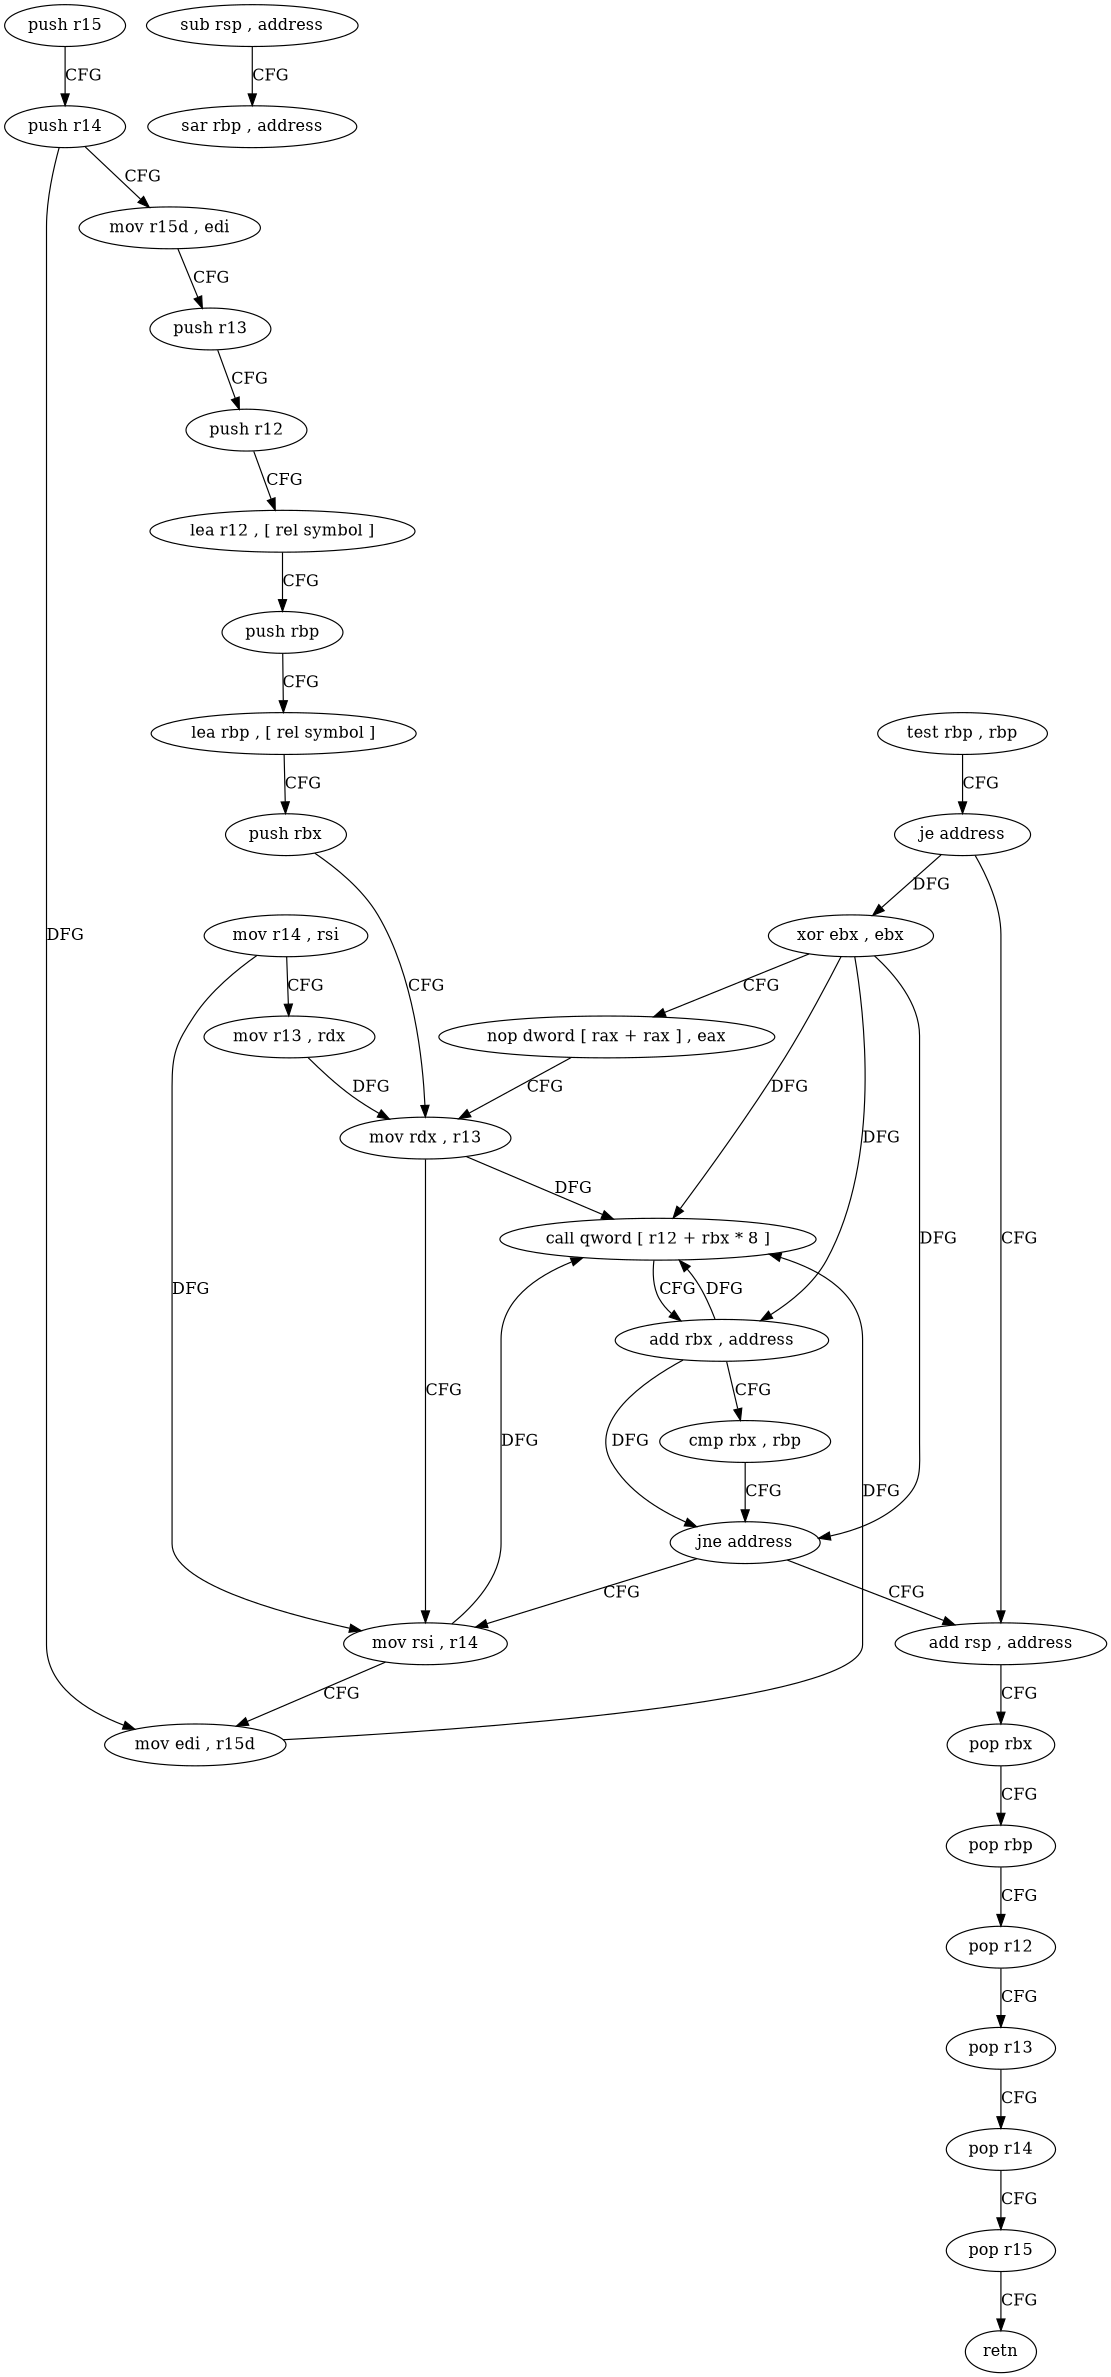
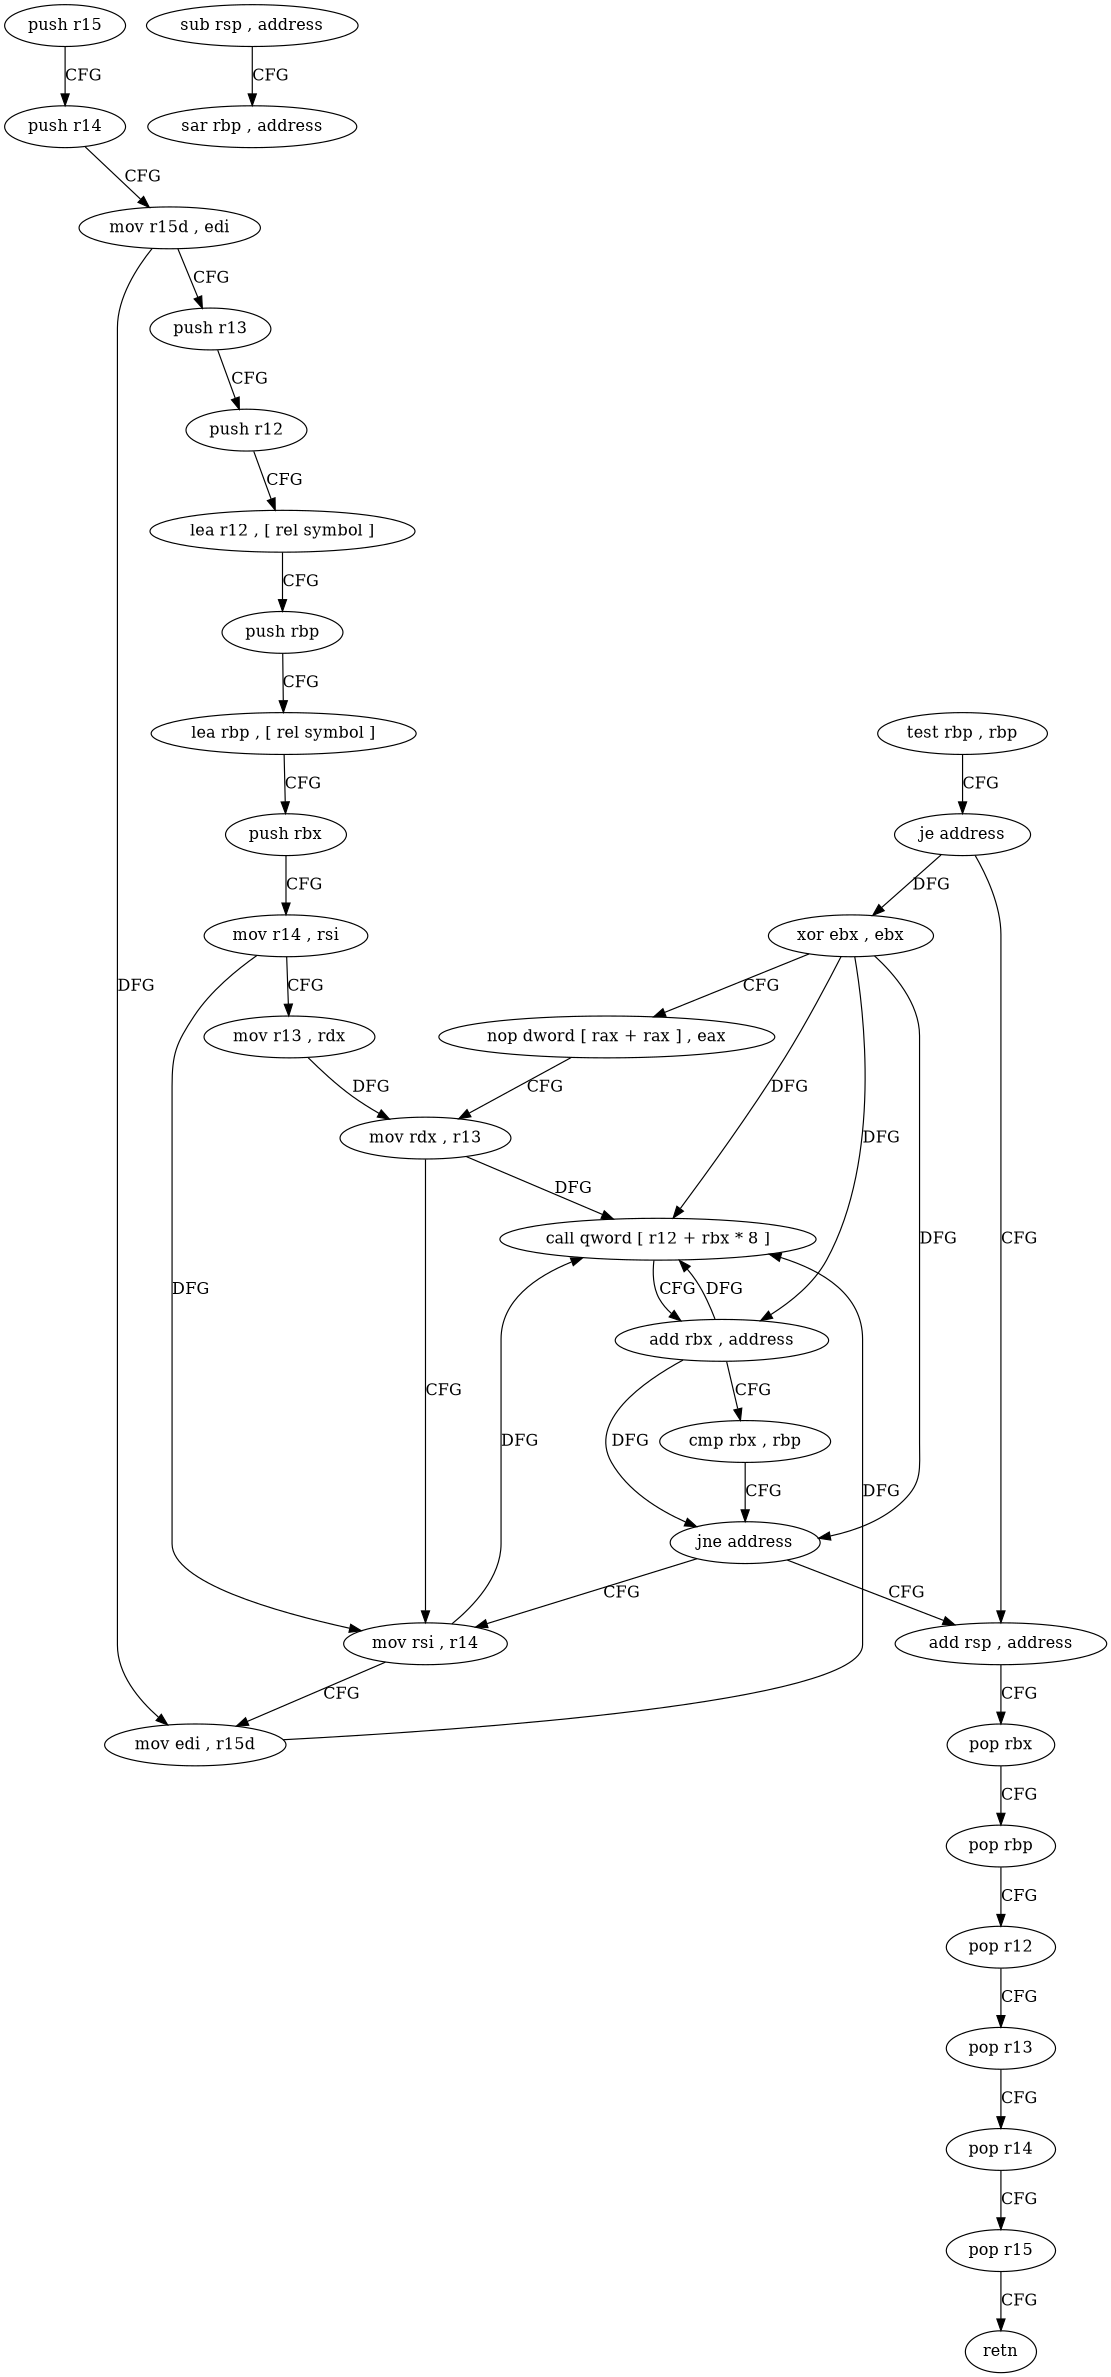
(47, 955) -> (117, 985)
(400, 965) -> (286, 879)
